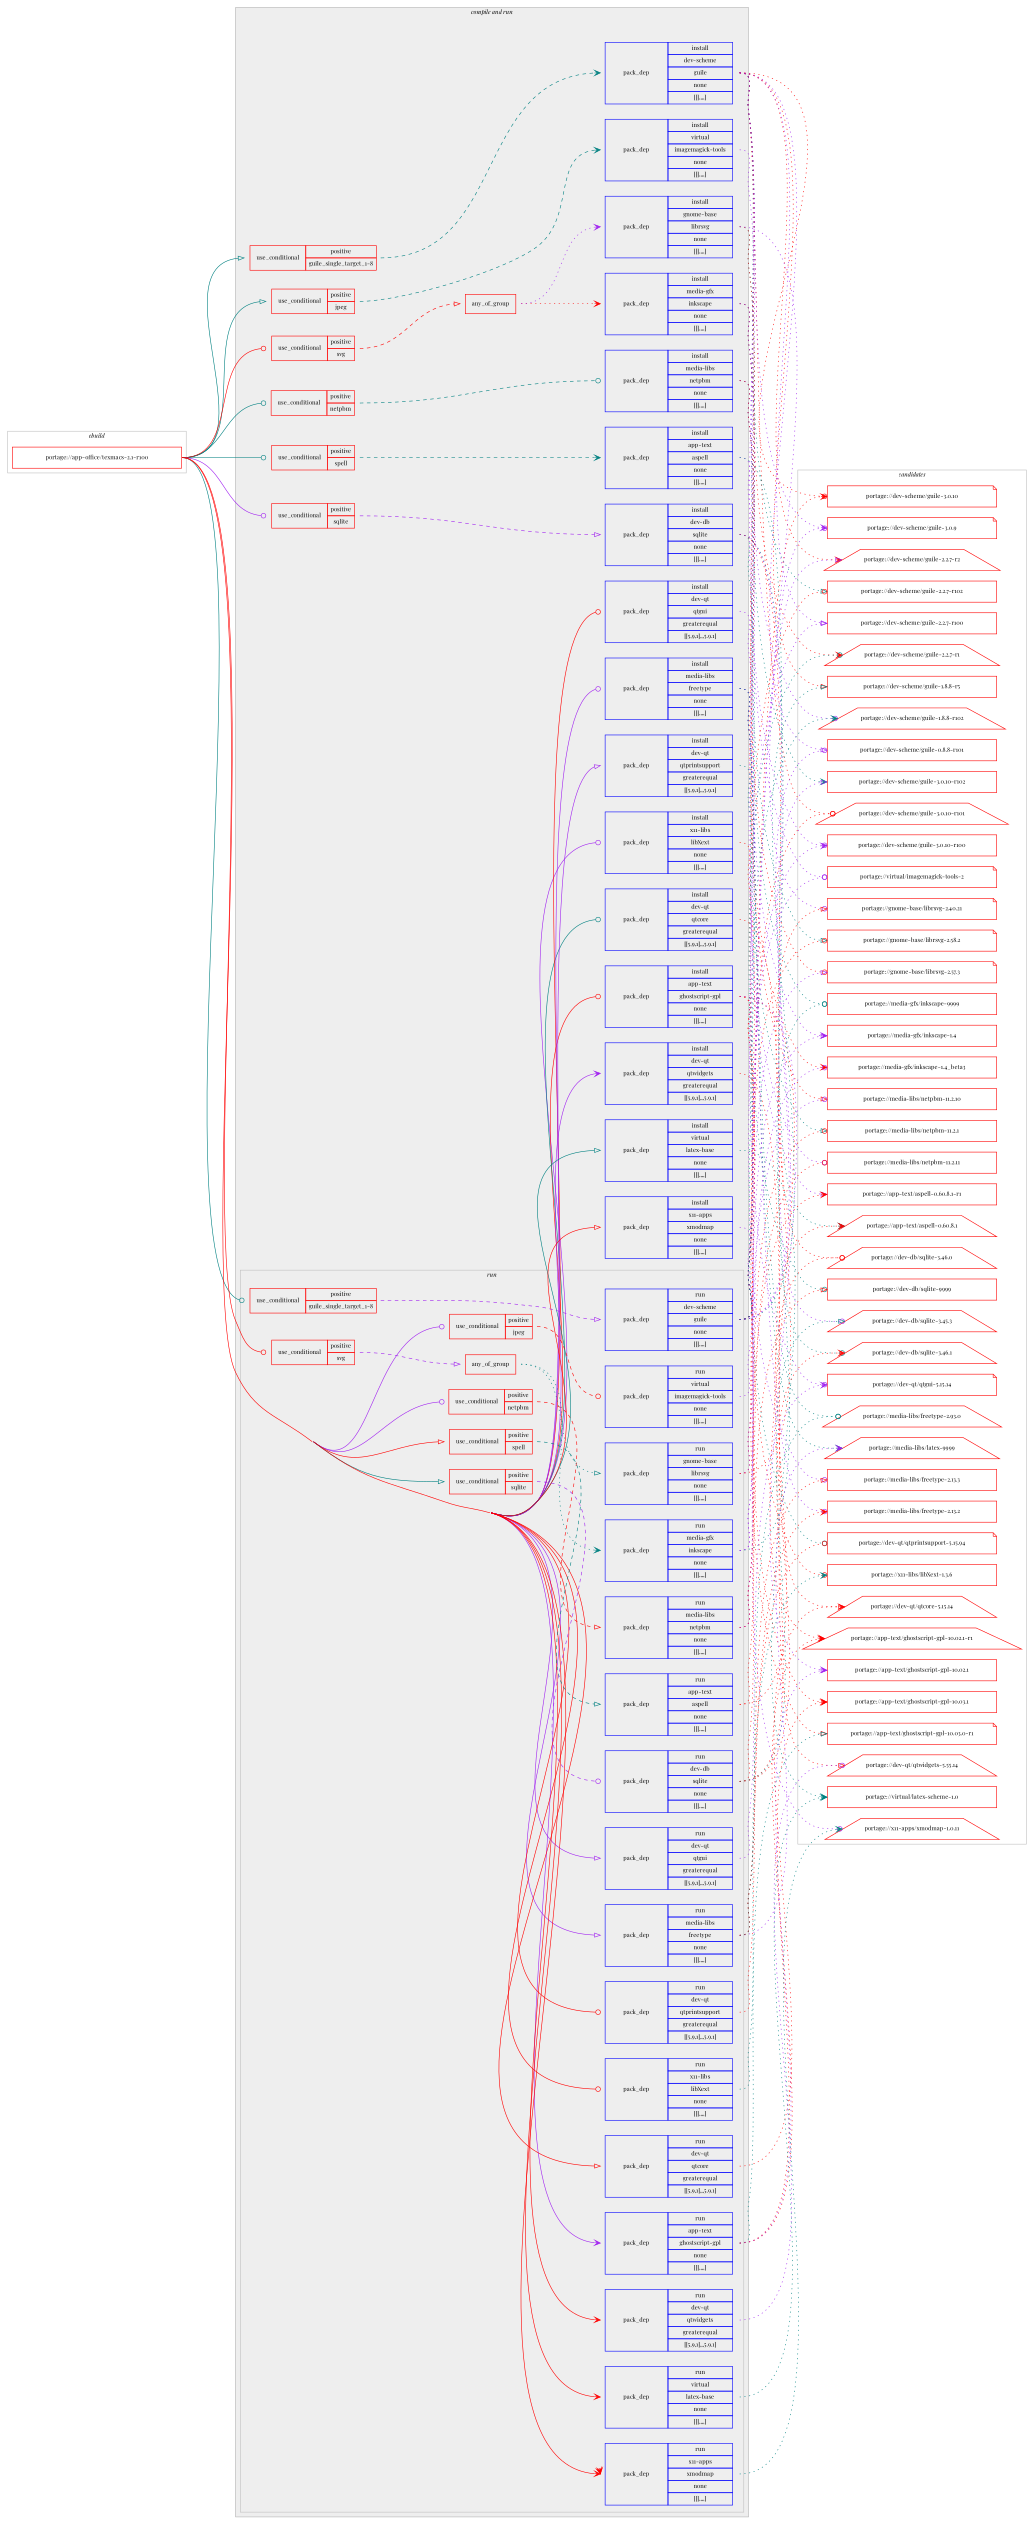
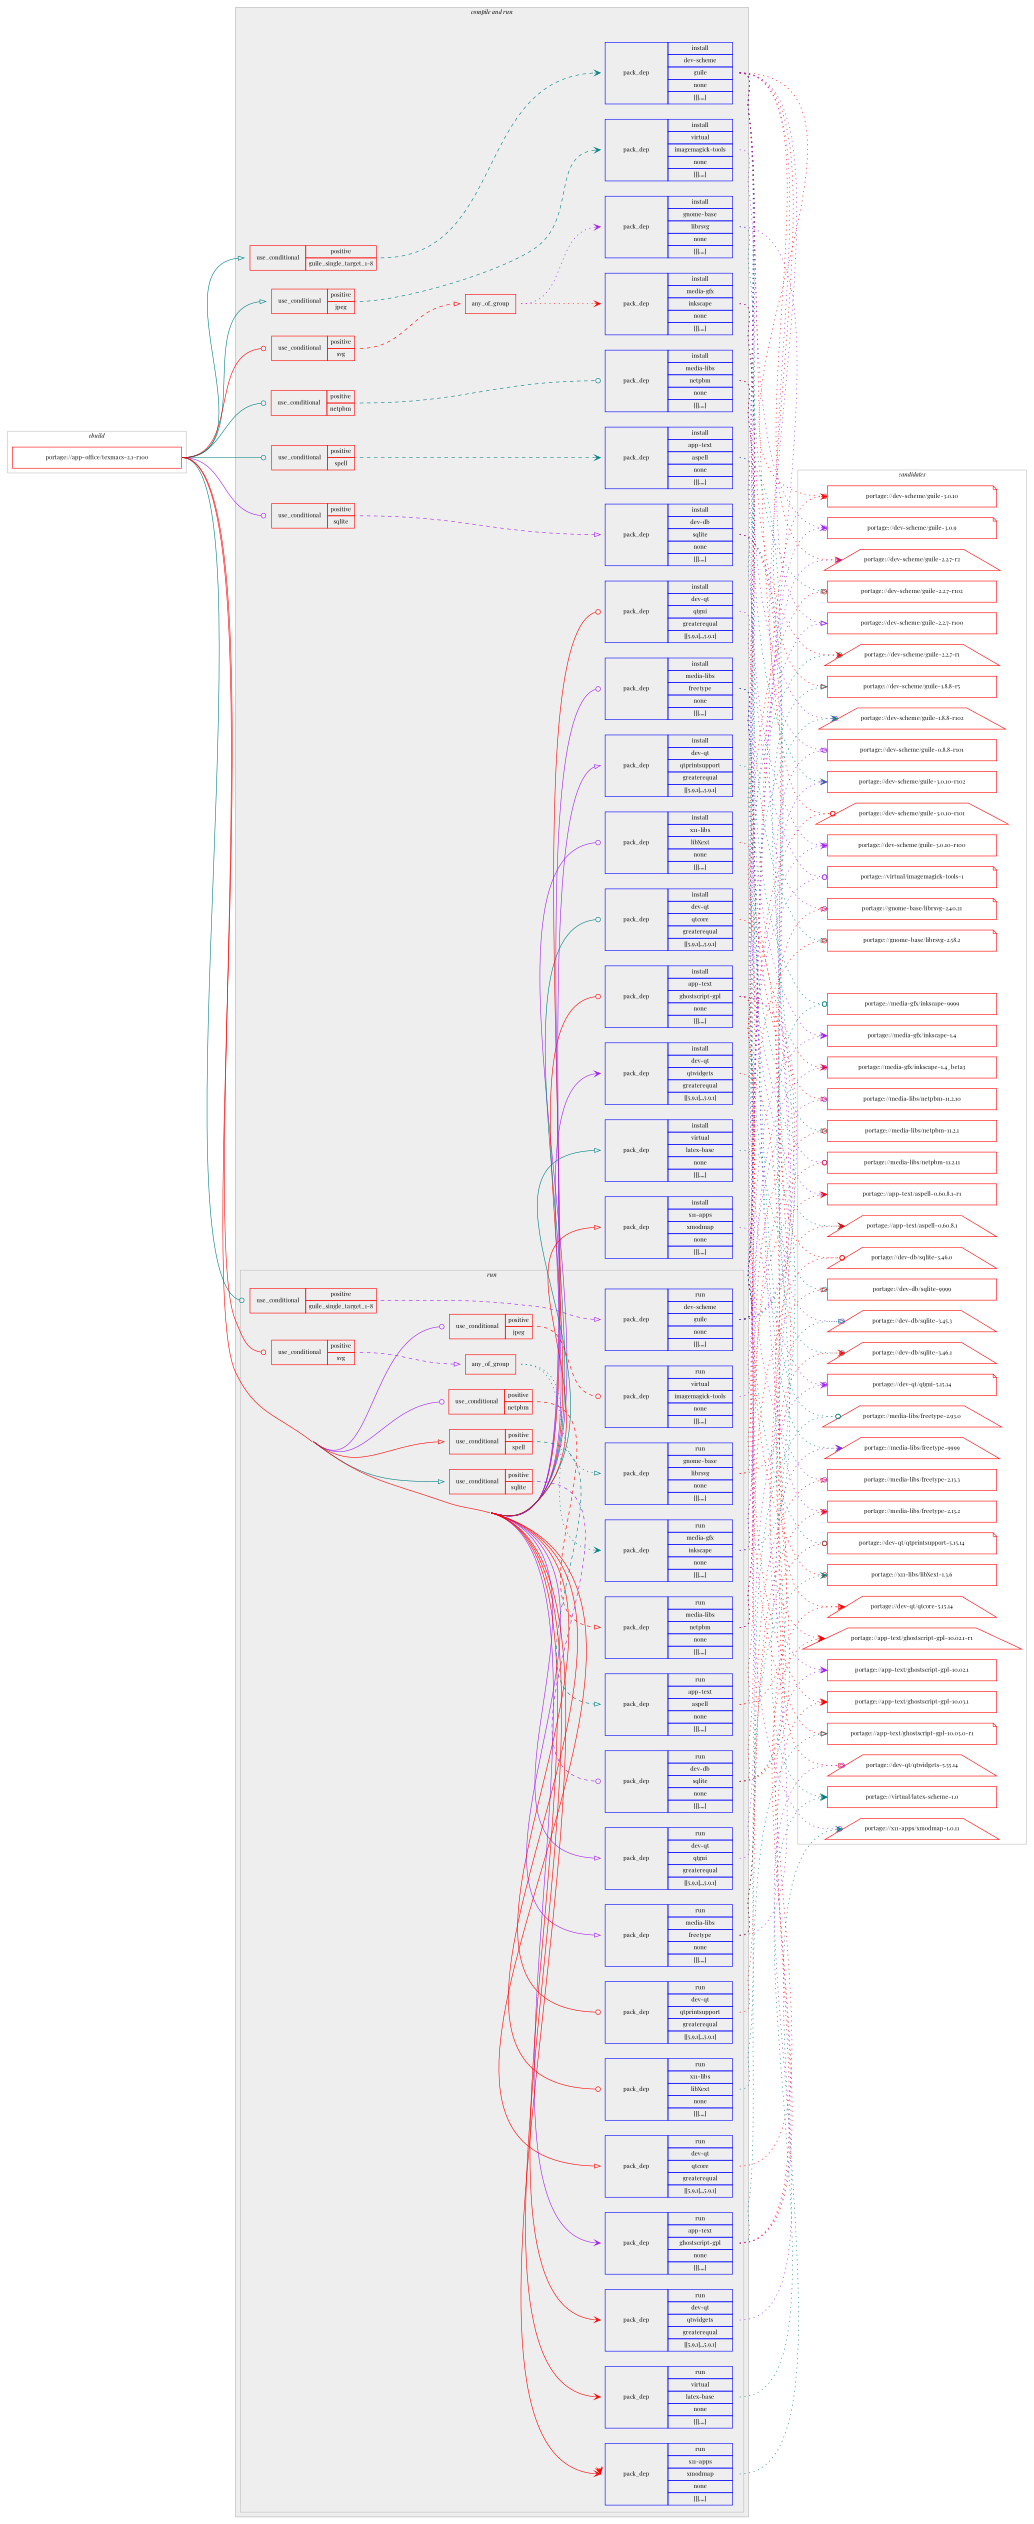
(912, 877) -> (912, 877)
(912, 972) -> none
(912, 1448) -> (912, 1448)
(912, 1543) -> (912, 1543)
